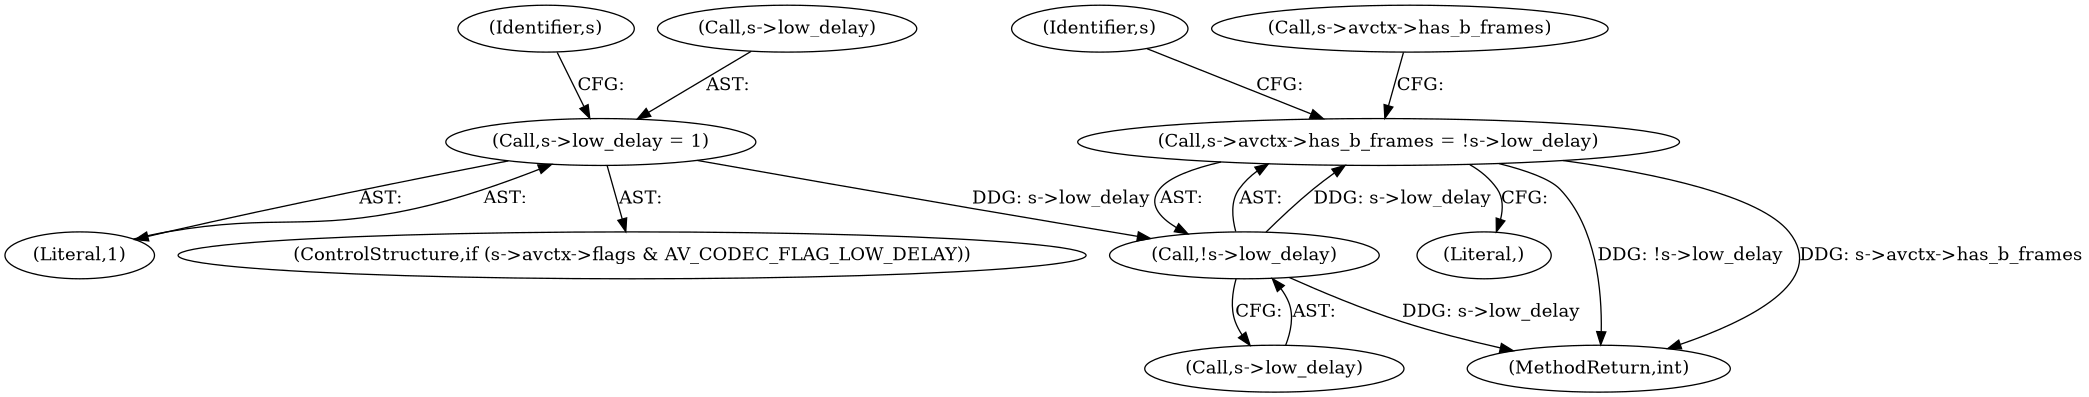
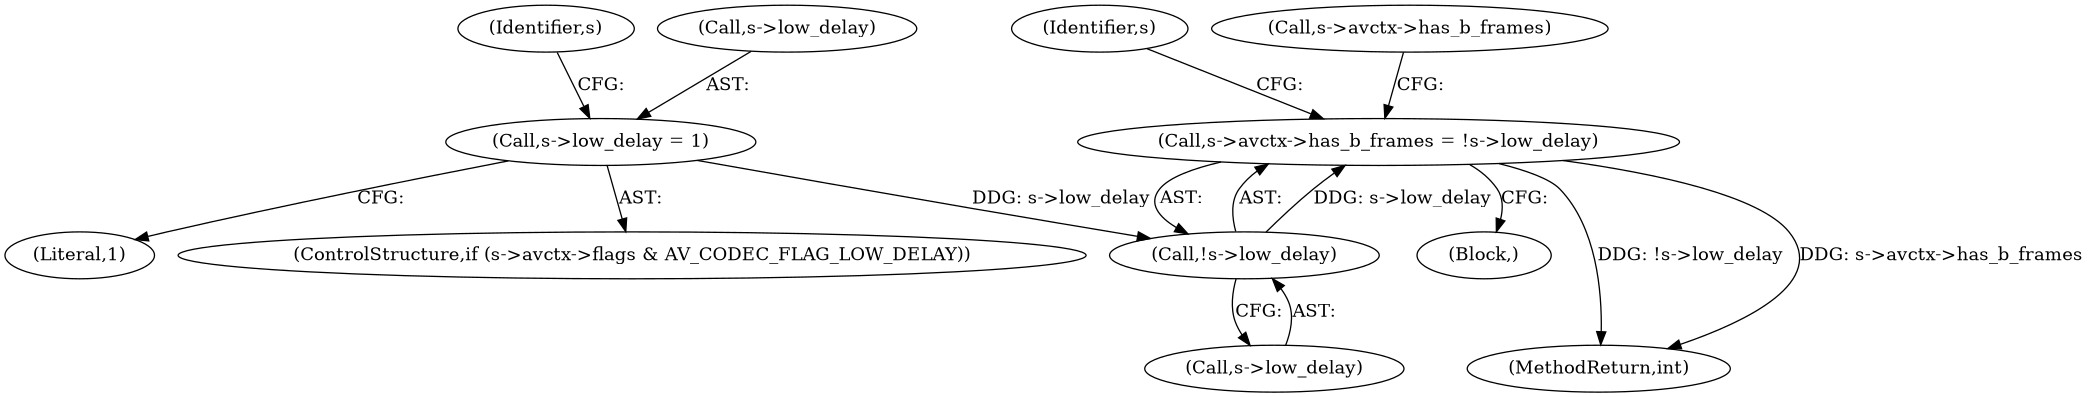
(384, 199) -> (384, 199)
(339, 220) -> none
(1484, 255) -> (1484, 255)
(1393, 319) -> none
